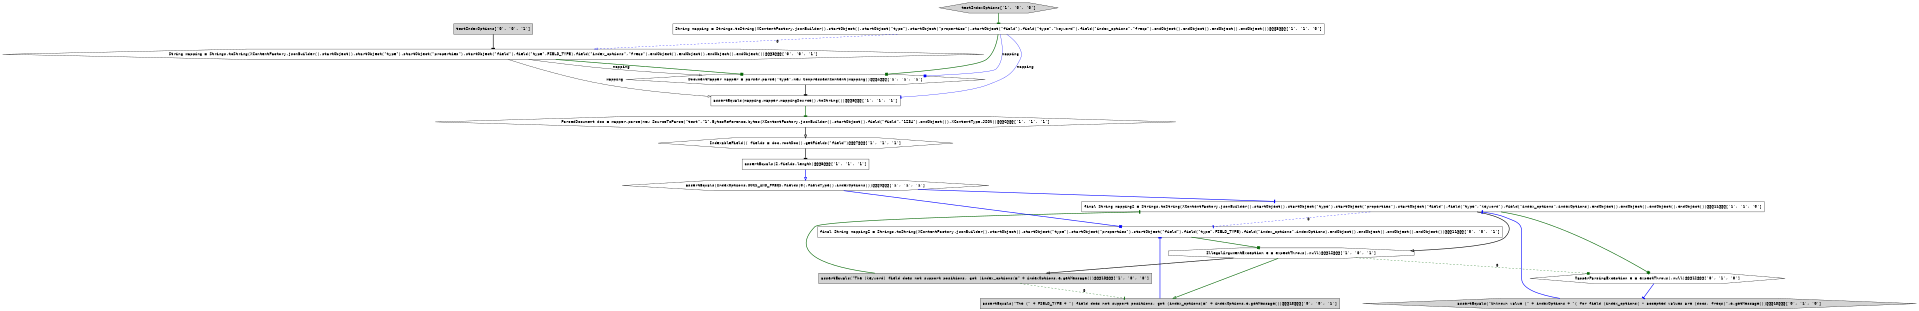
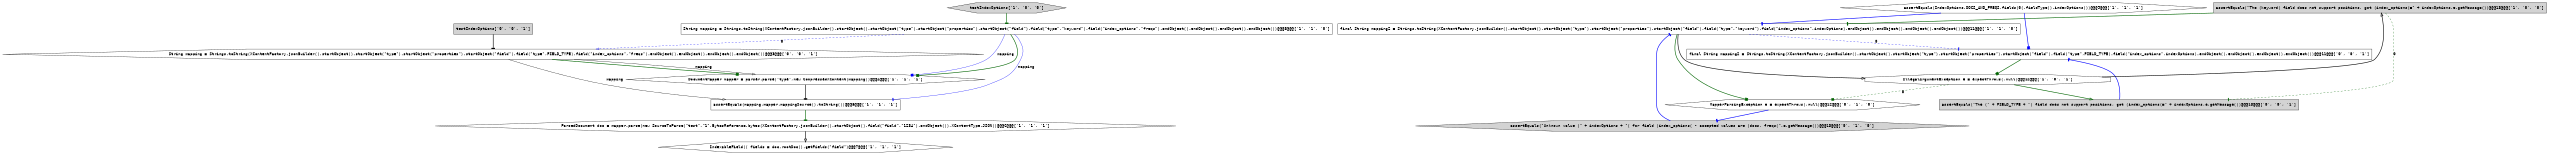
(806, 164) -> none
